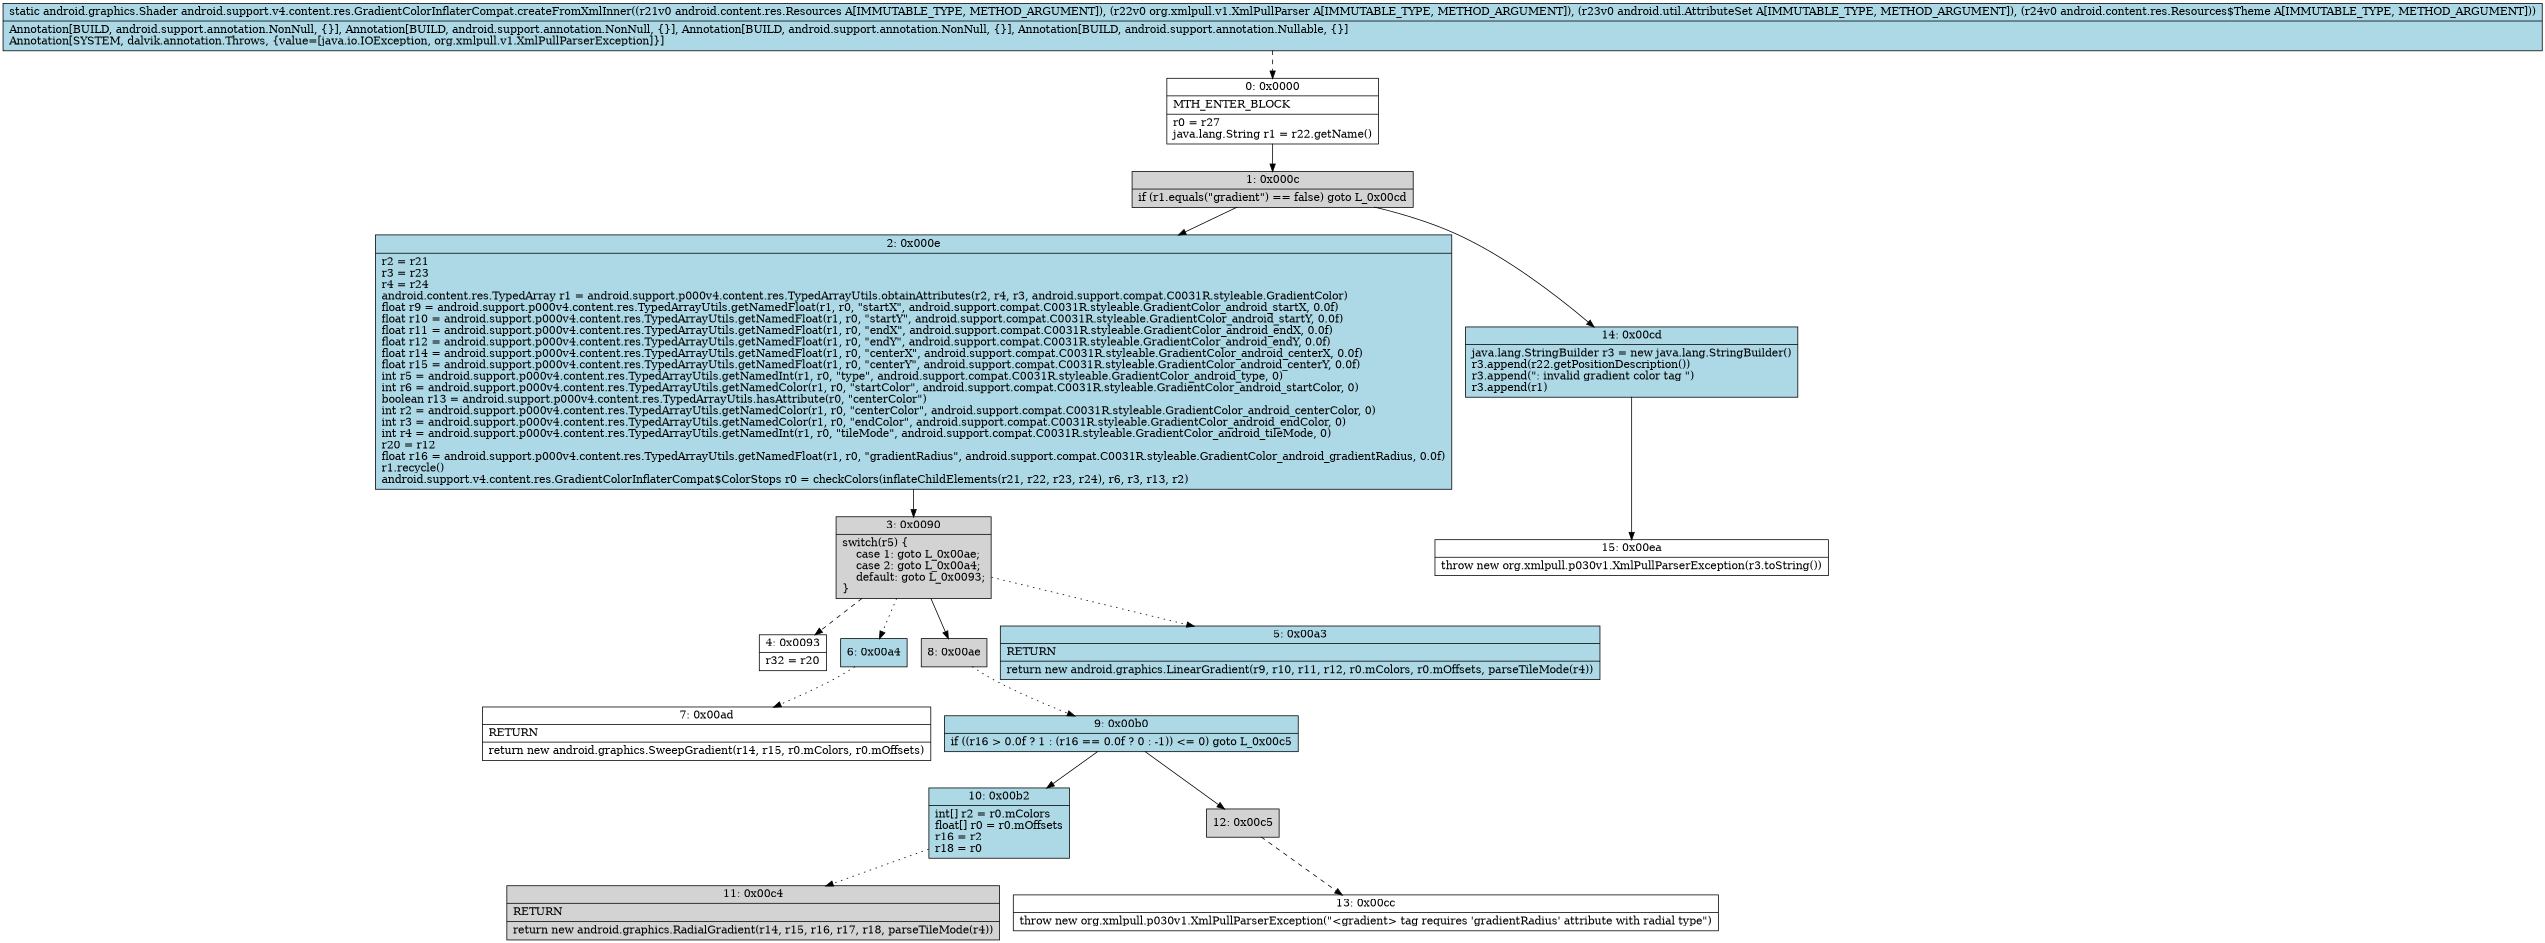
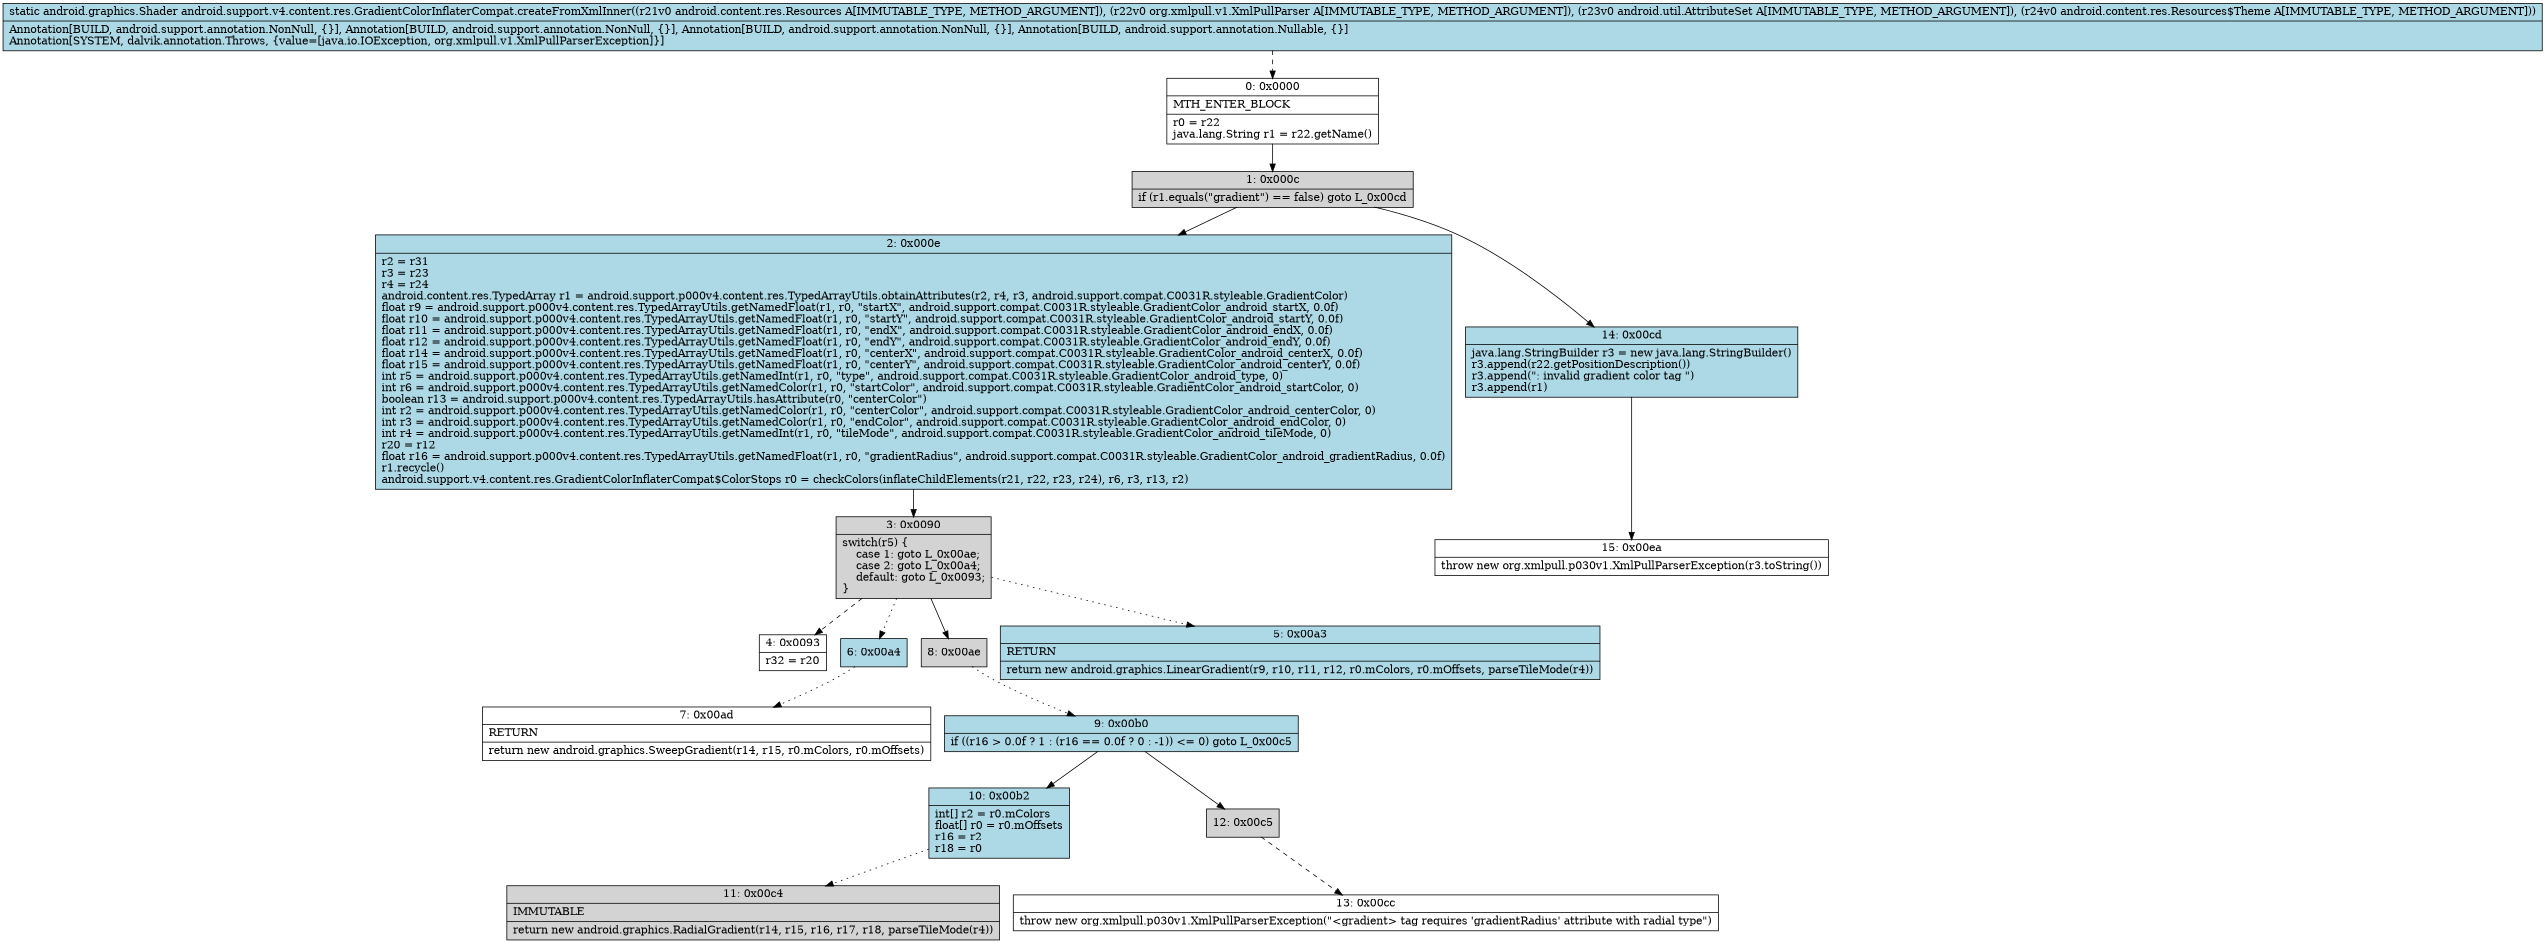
(1197, 123) -> (1197, 123)
(405, 262) -> (405, 262)
(538, 912) -> (549, 912)
